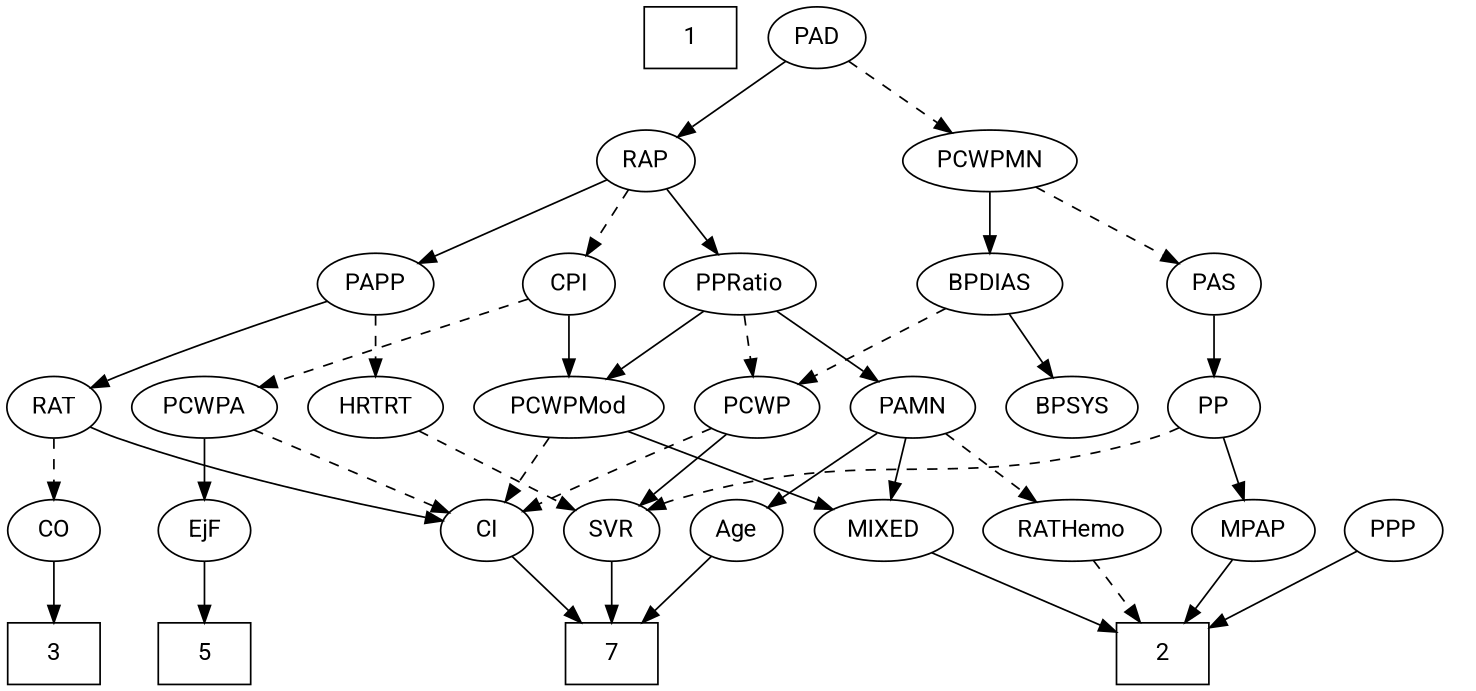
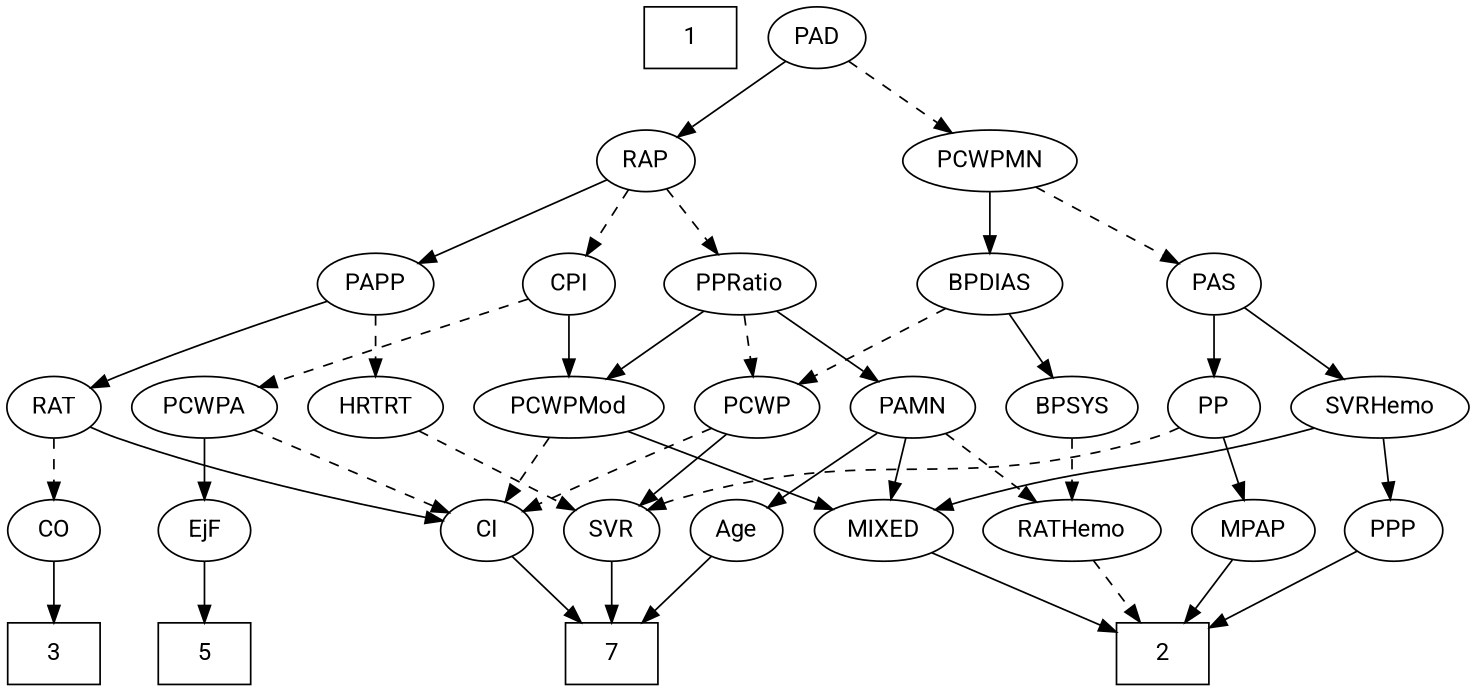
(687, 215) -> (687, 215)
none -> (1380, 407)
none -> (1072, 460)
